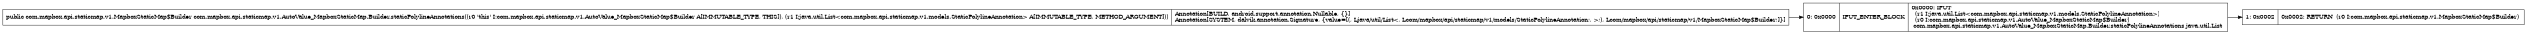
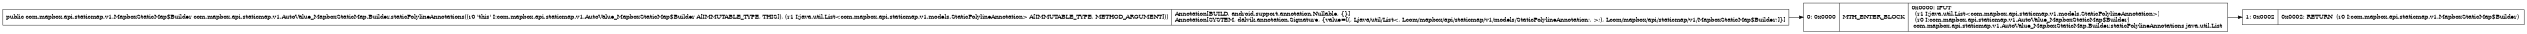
(1874, 17) -> (1874, 17)
